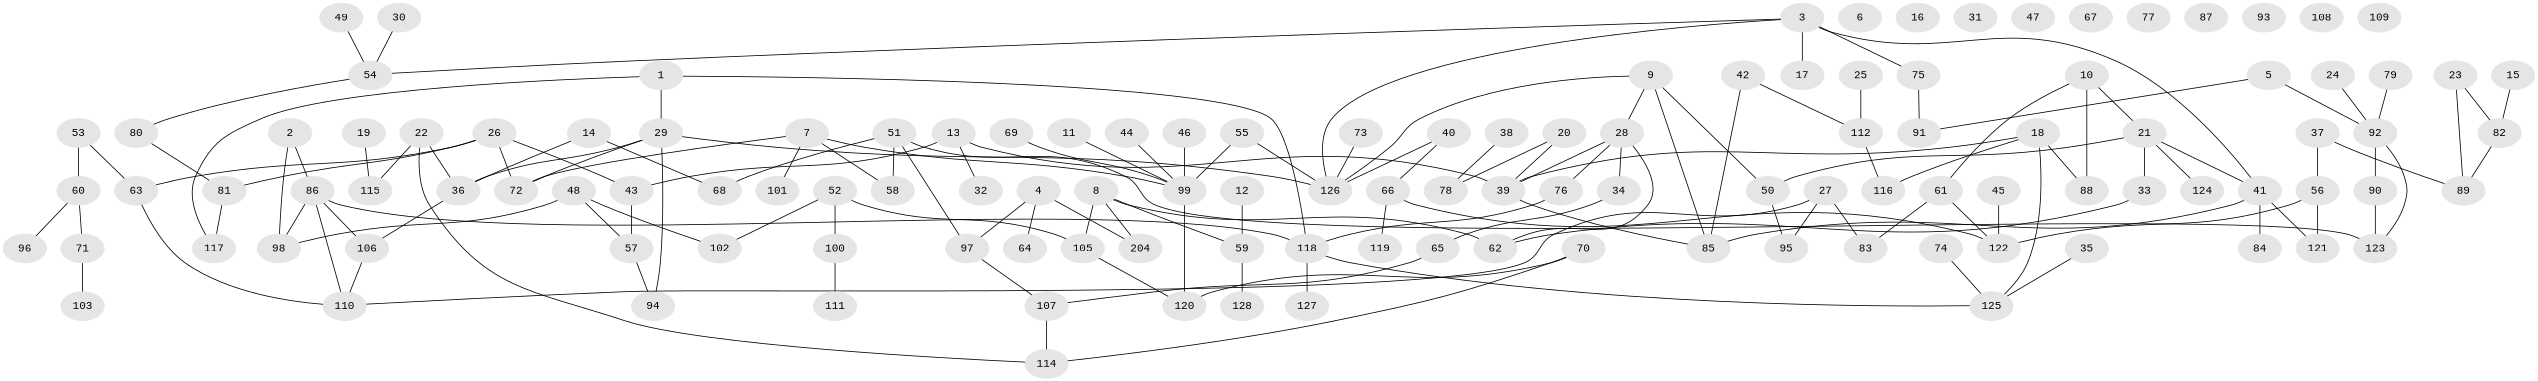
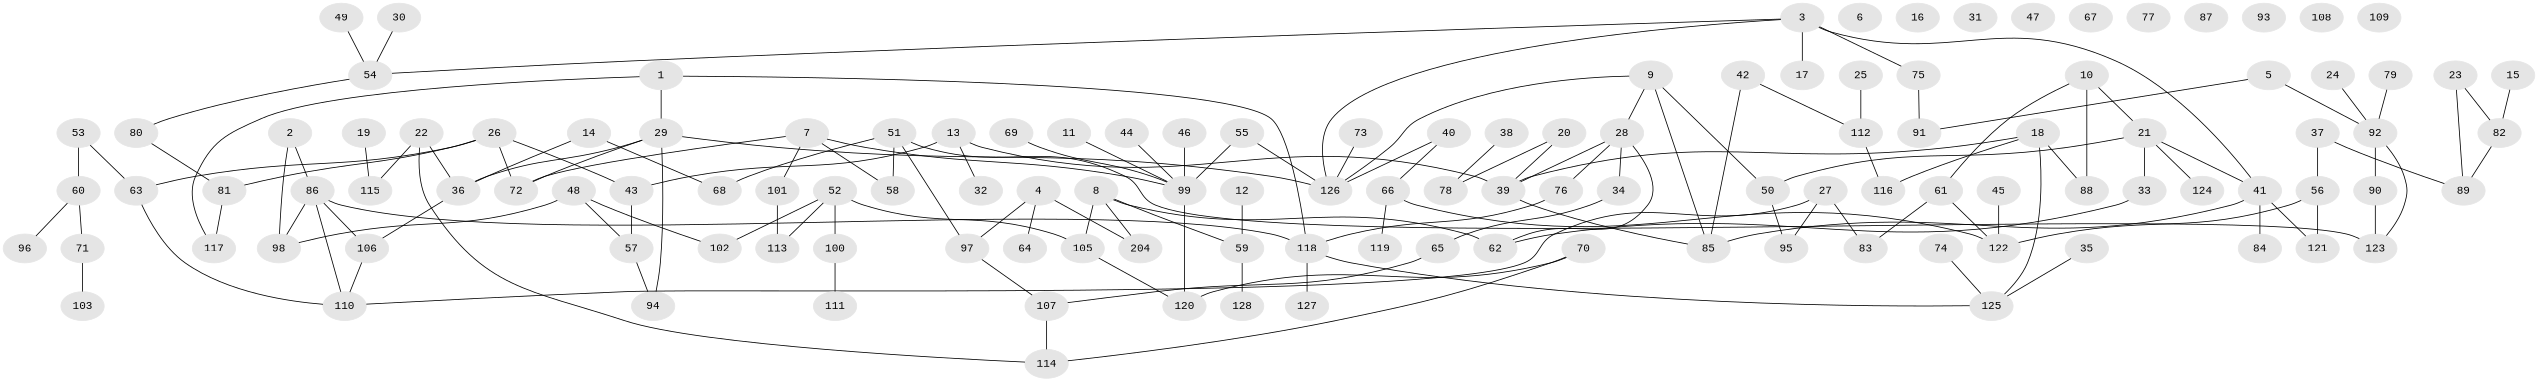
none -> (777, 248)
